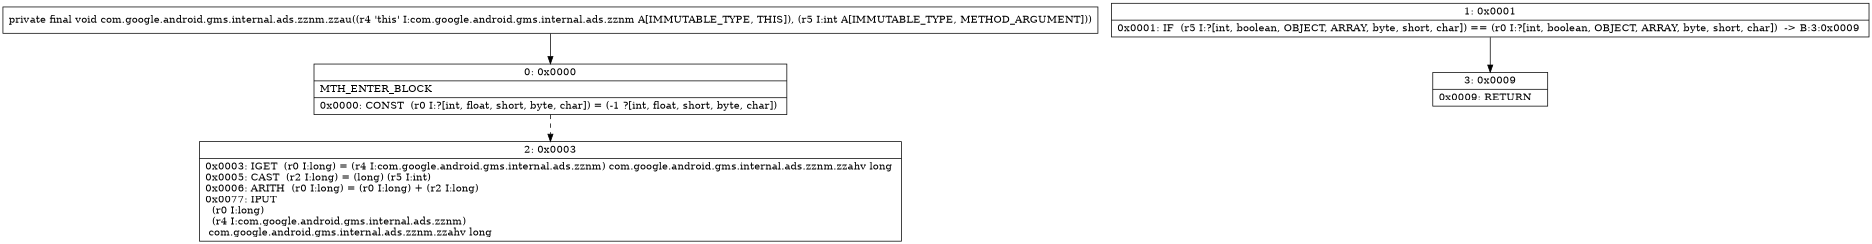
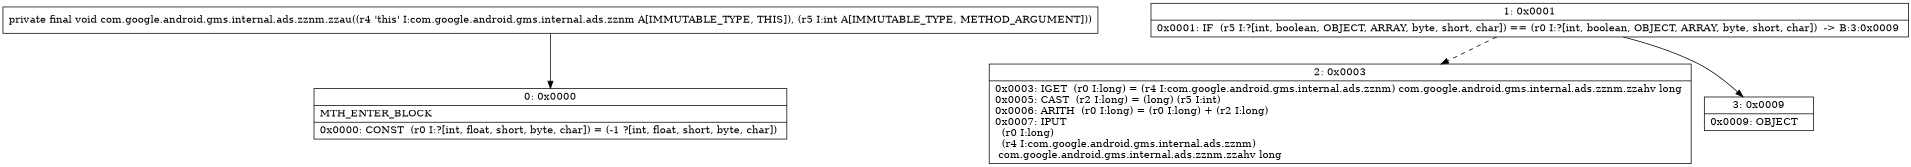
(1490, 97) -> (1759, 122)
(550, 124) -> (1472, 49)
(244, 199) -> (1034, 122)
